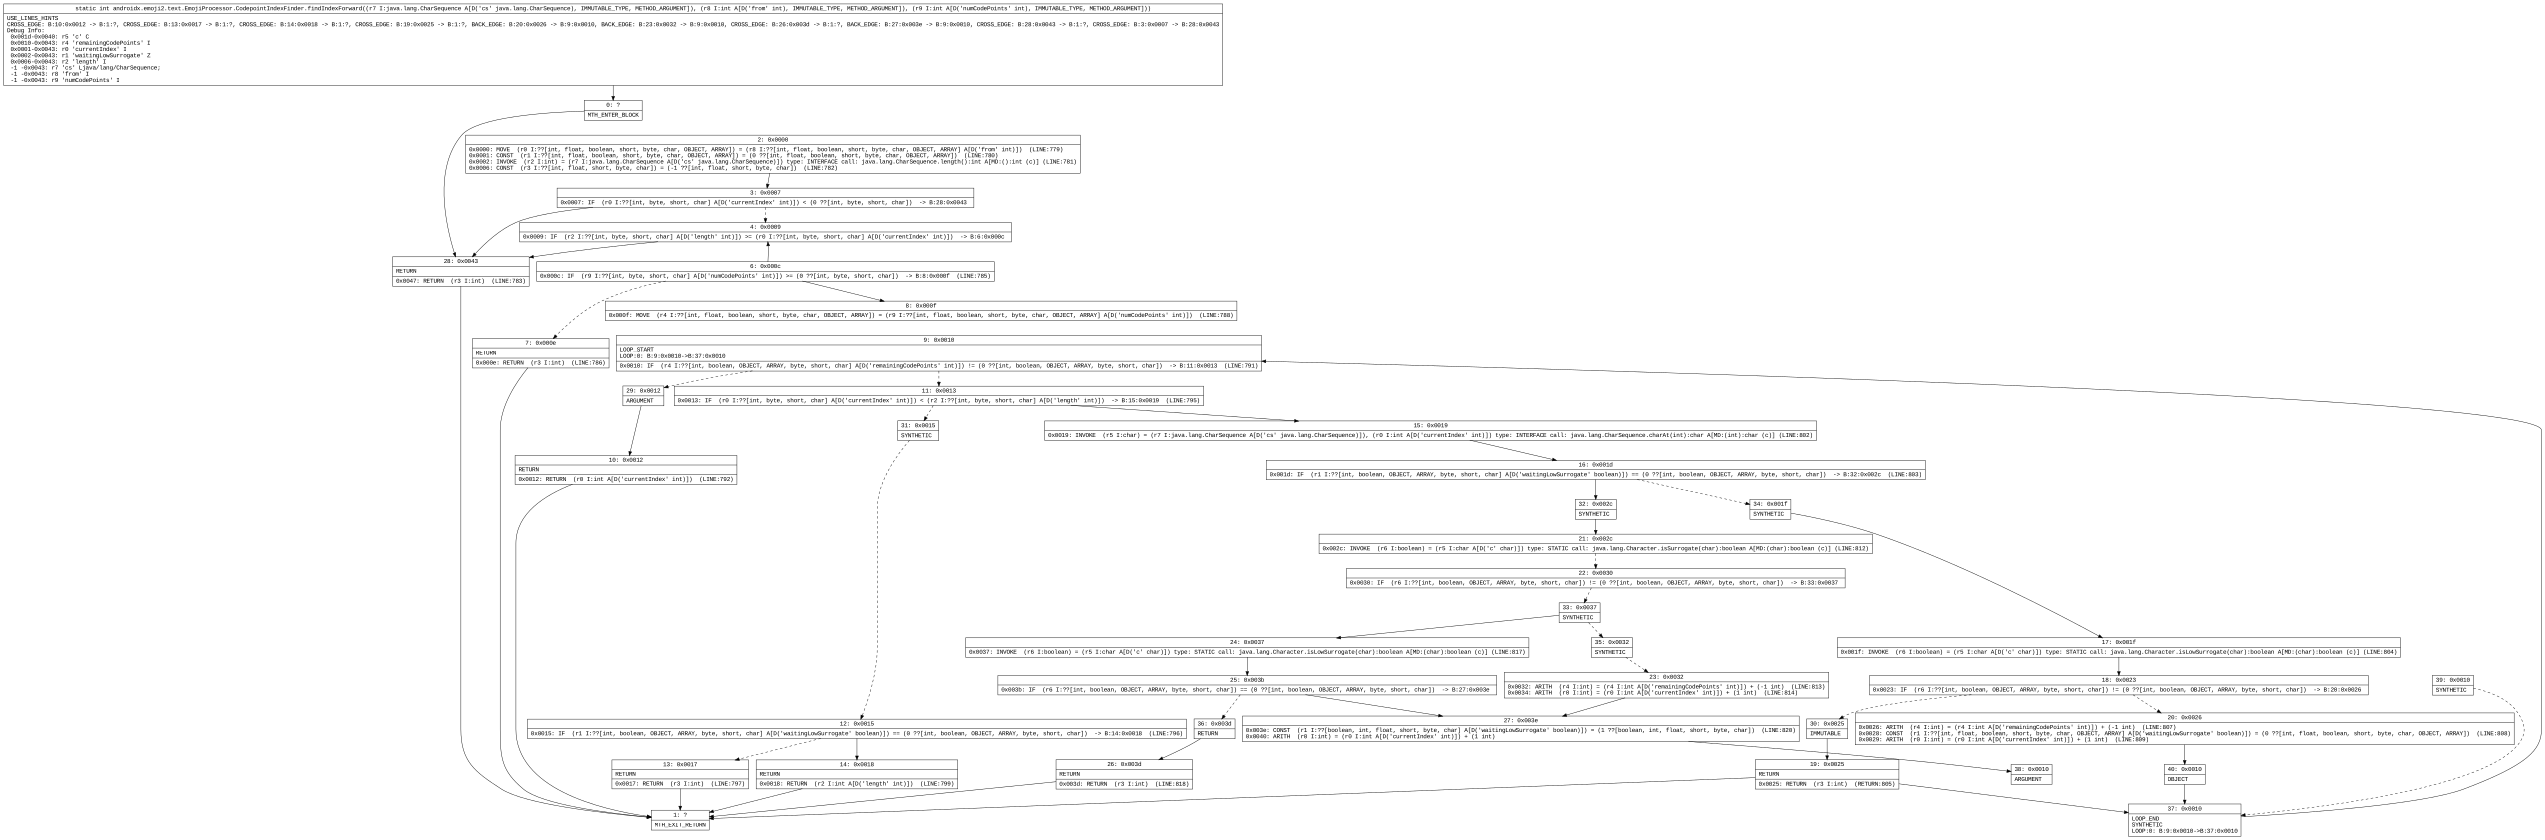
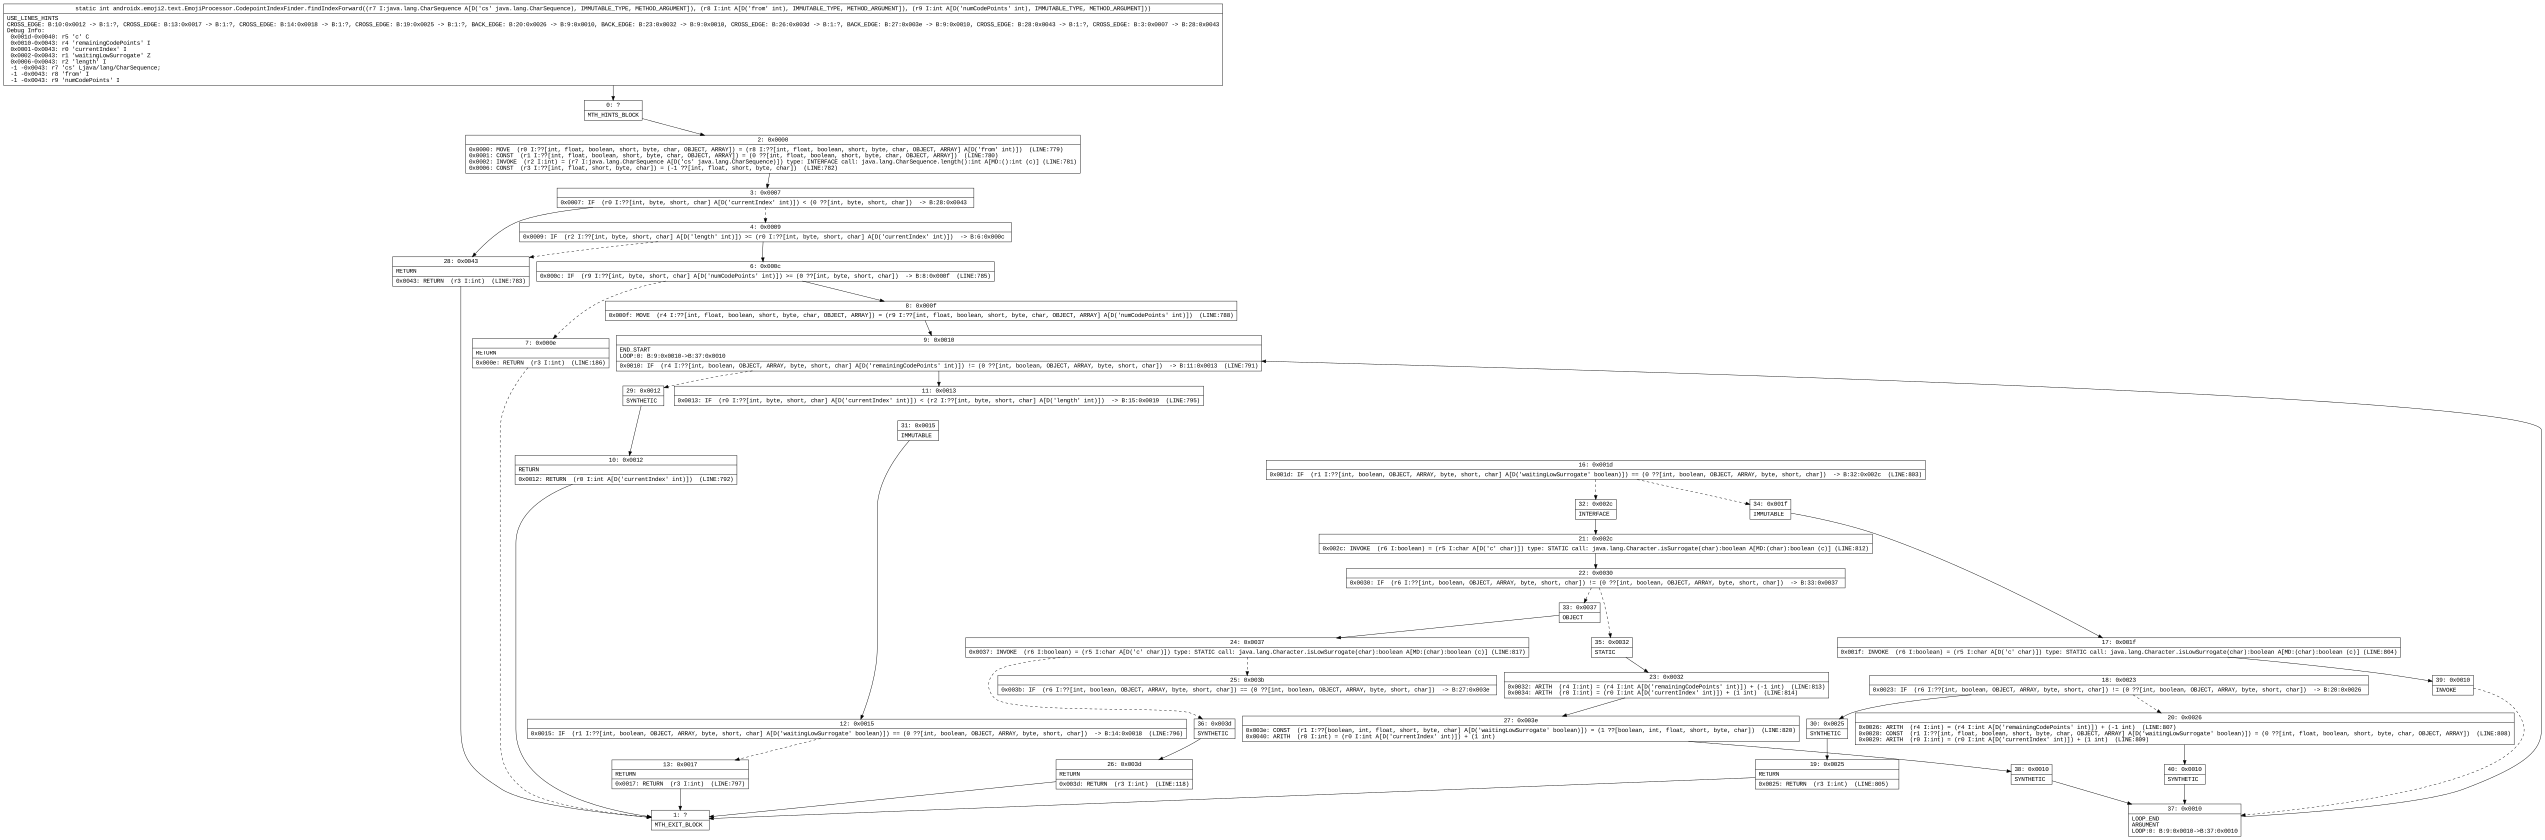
(613, 115) -> (613, 115)
(463, 134) -> (671, 126)
(596, 248) -> (596, 248)
(768, 254) -> (763, 250)
(461, 281) -> (461, 281)
none -> (927, 326)
(637, 350) -> (635, 350)
(541, 363) -> (541, 363)
(939, 377) -> (939, 377)
(640, 401) -> (642, 401)
(930, 411) -> none
(1431, 431) -> none
(917, 435) -> (917, 435)
(1596, 487) -> (1596, 487)
(1594, 514) -> (1594, 514)
(1769, 514) -> (1769, 514)
(1596, 559) -> (1596, 559)
(877, 575) -> (877, 575)
(1578, 618) -> (1573, 618)
(1594, 629) -> (1606, 610)
(500, 642) -> (500, 642)
(1610, 652) -> (1605, 652)
(1247, 664) -> (1247, 664)
(1635, 664) -> (1635, 664)
(2119, 664) -> (2328, 667)
(2451, 690) -> (2446, 690)
(1906, 702) -> (1906, 702)
(1232, 705) -> (1046, 707)
(1372, 705) -> none
(1208, 734) -> (1213, 734)
(1825, 734) -> (1825, 734)
(857, 774) -> none
(2028, 779) -> (2030, 779)
(2178, 779) -> (2183, 779)
(1124, 784) -> (1124, 784)
(1827, 784) -> (1824, 784)
(2012, 798) -> (2090, 792)
(680, 825) -> (679, 825)
(2147, 825) -> (2146, 825)
